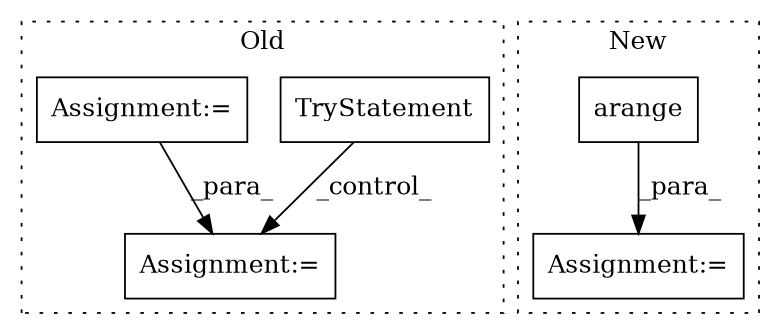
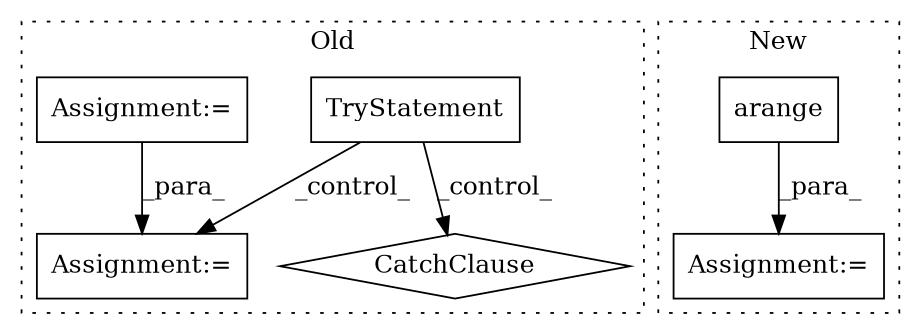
none -> (455, 266)
